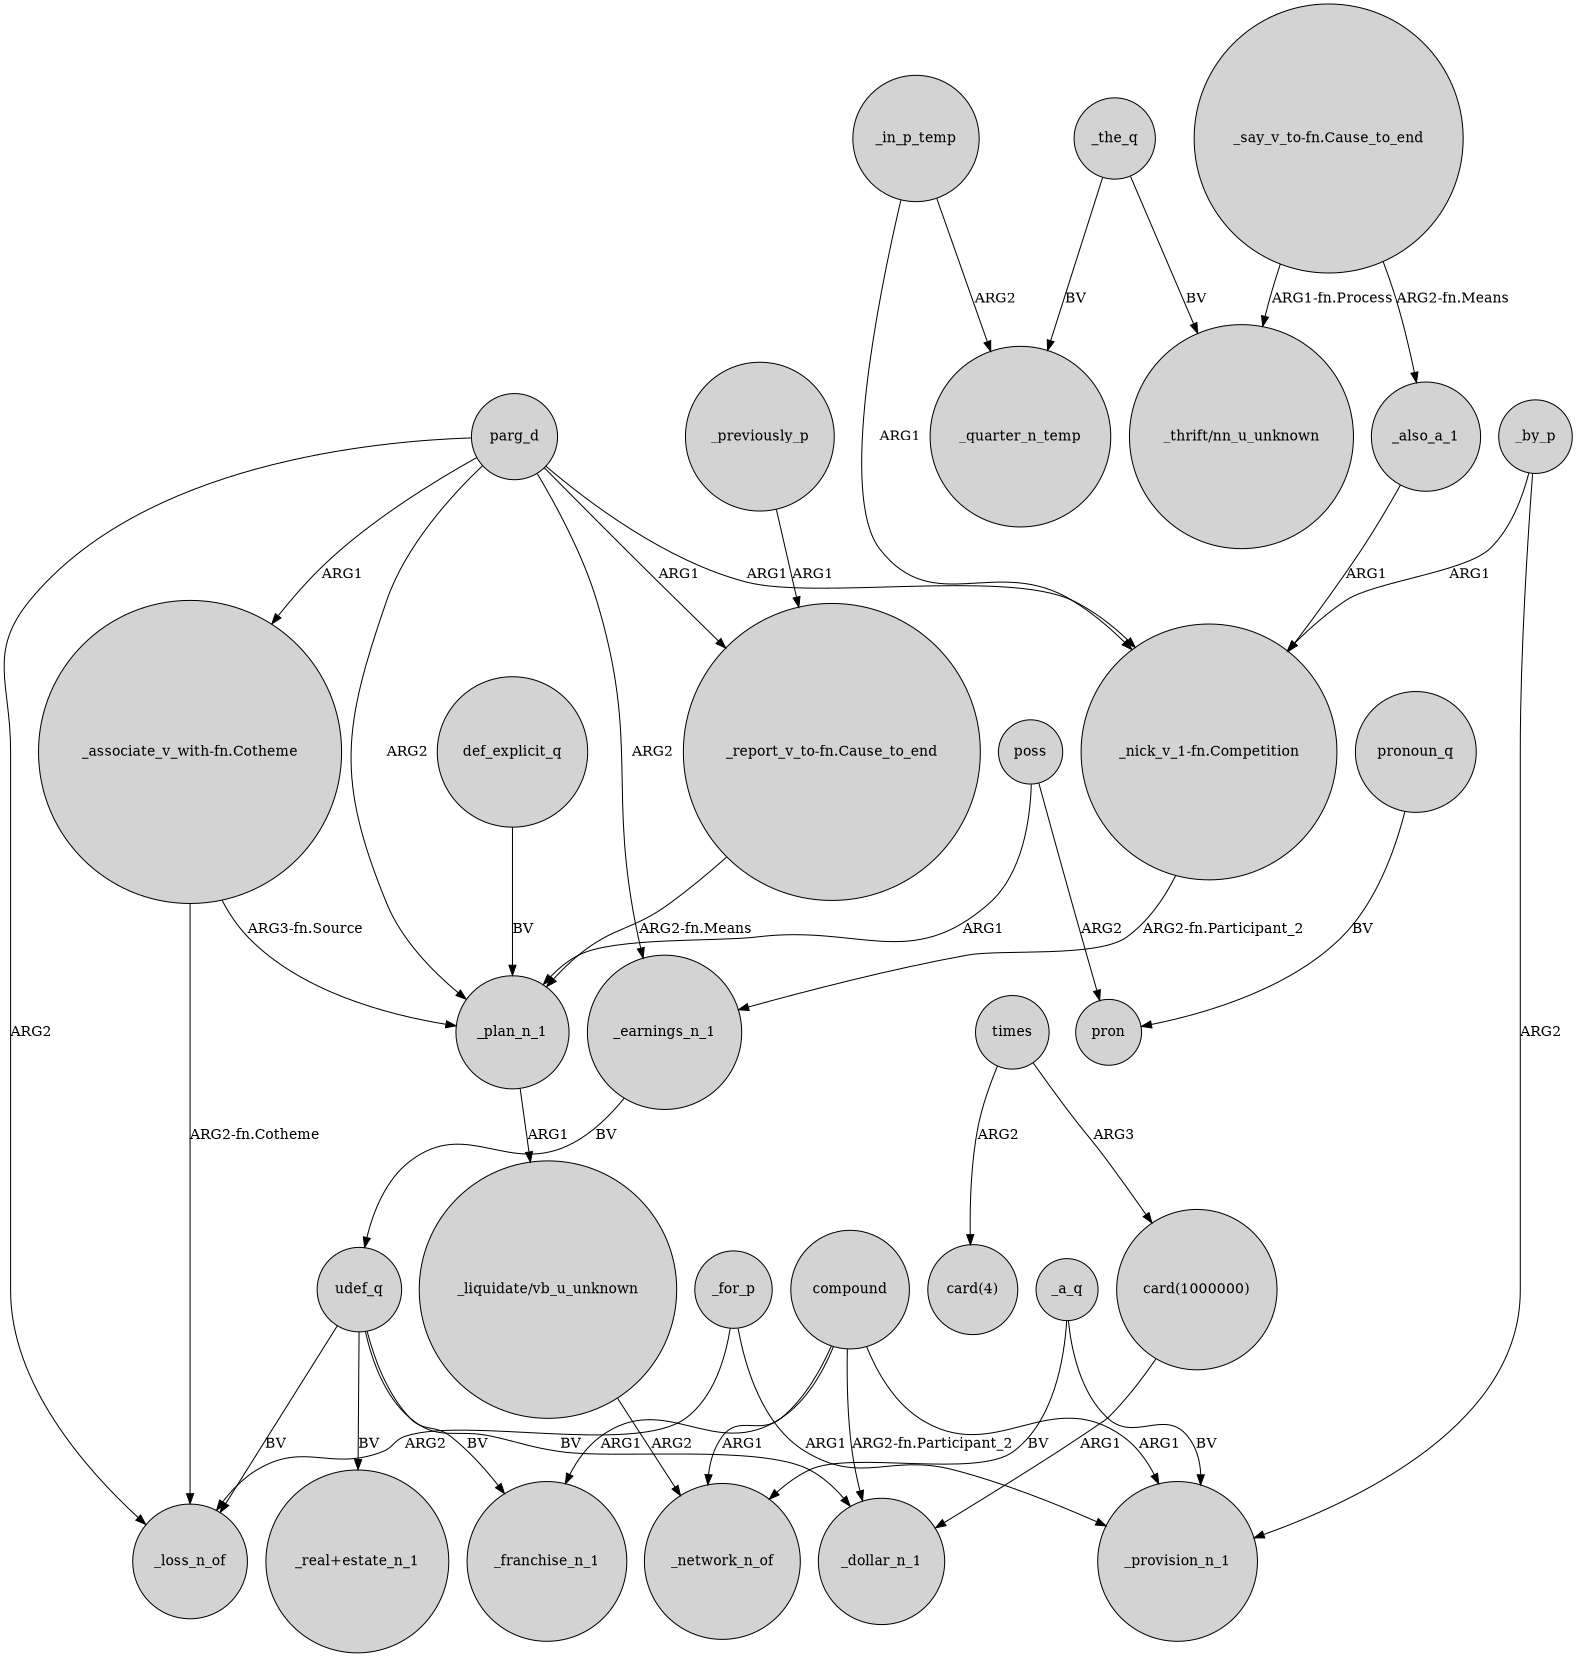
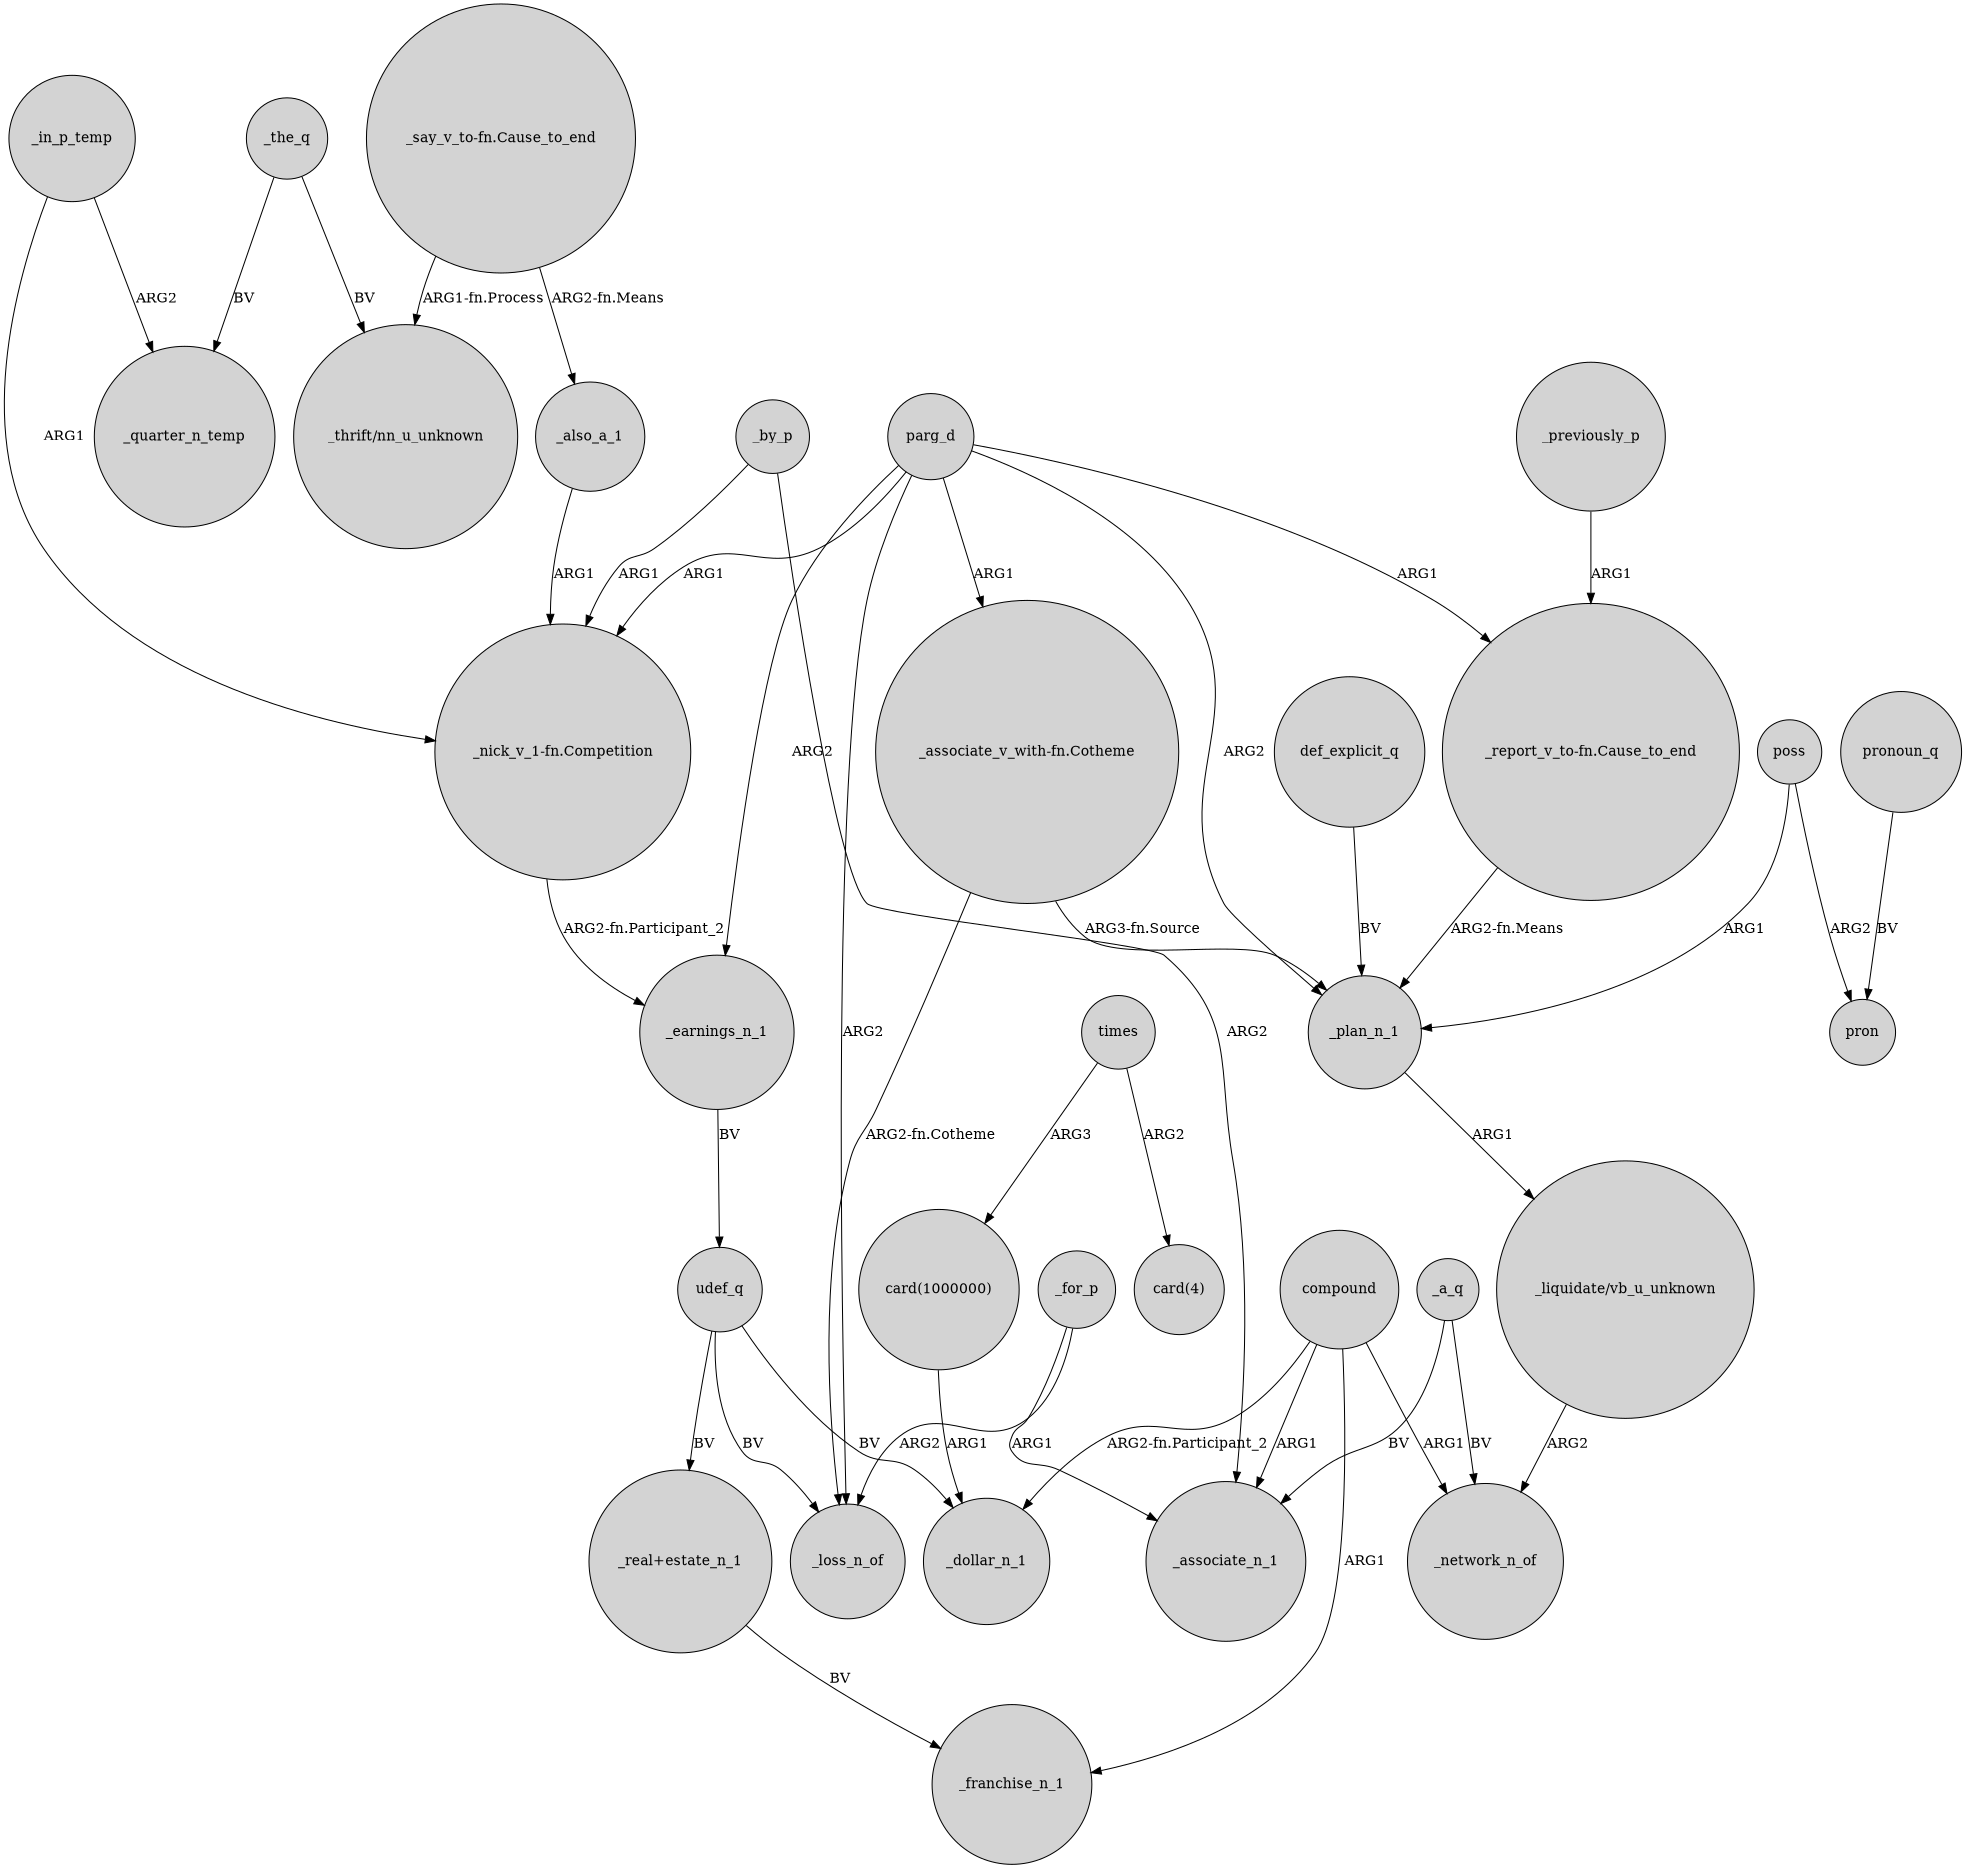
(455, 1440) -> (836, 1689)
(1178, 1561) -> (1226, 1561)
